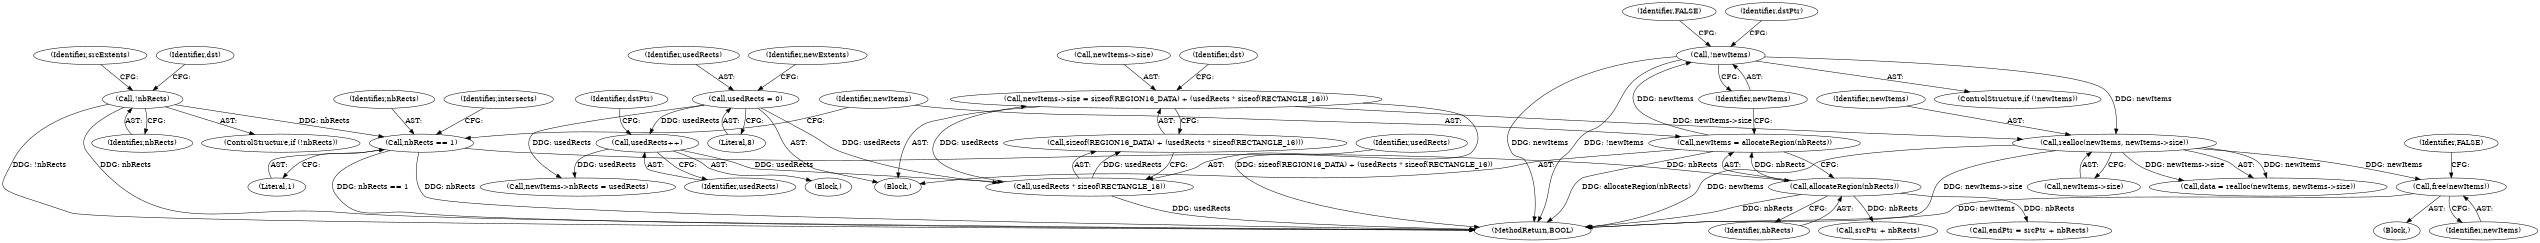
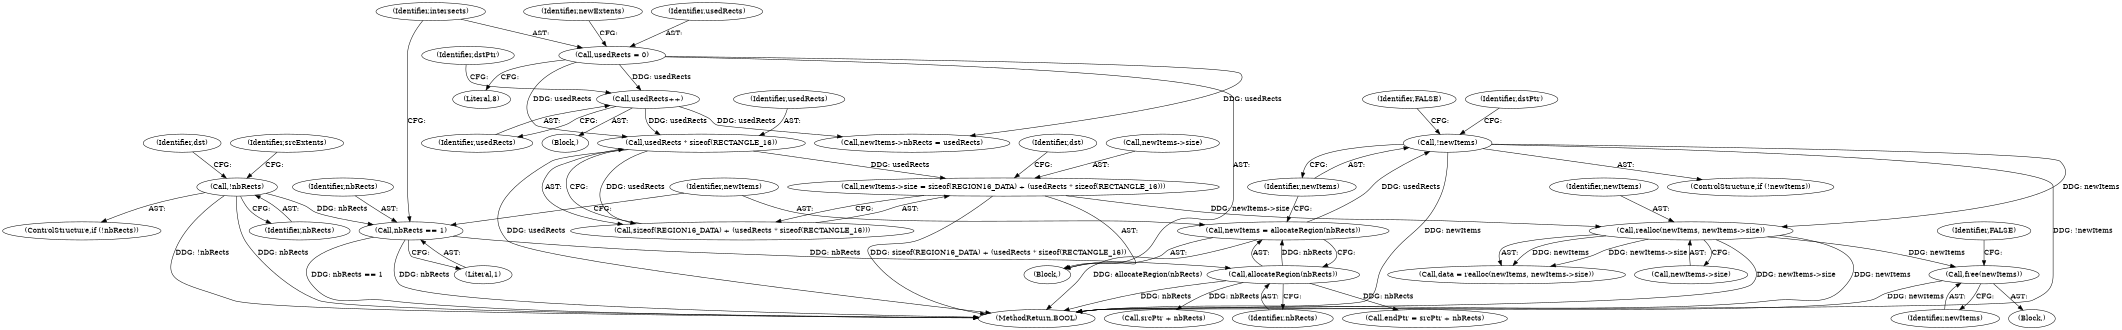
(1666, 99) -> (1411, 187)
(722, 123) -> (519, 33)
